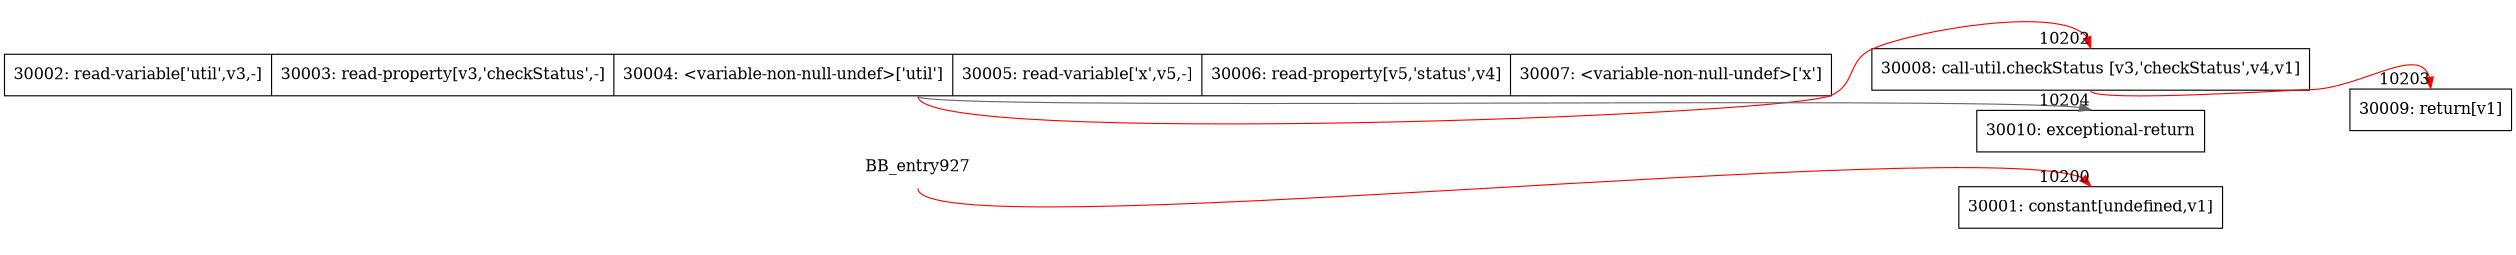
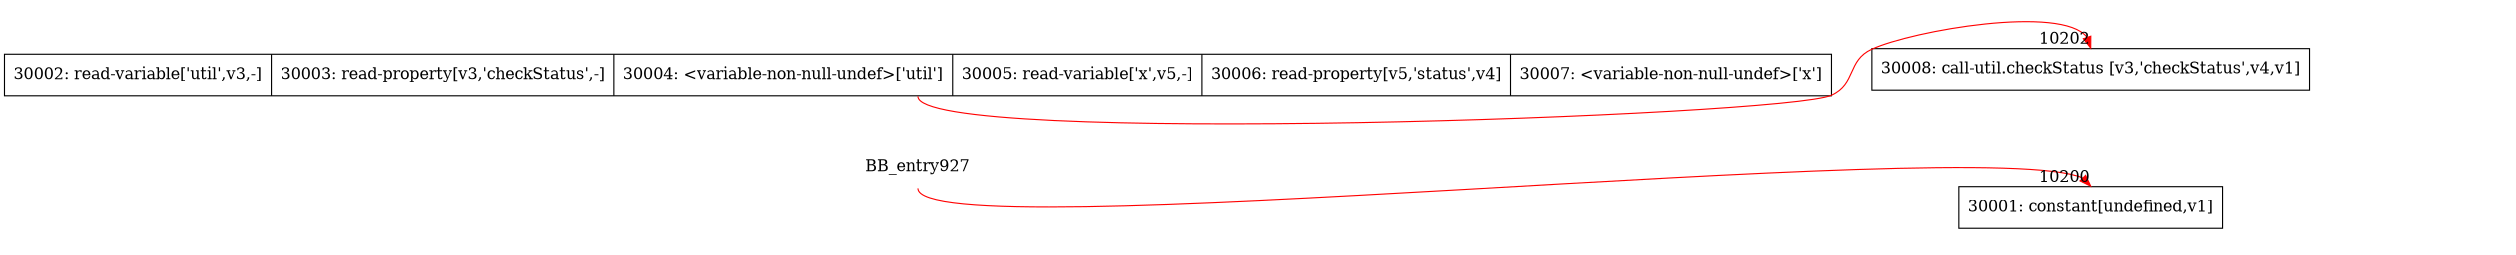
(2431, 110) -> none
(2091, 131) -> none
